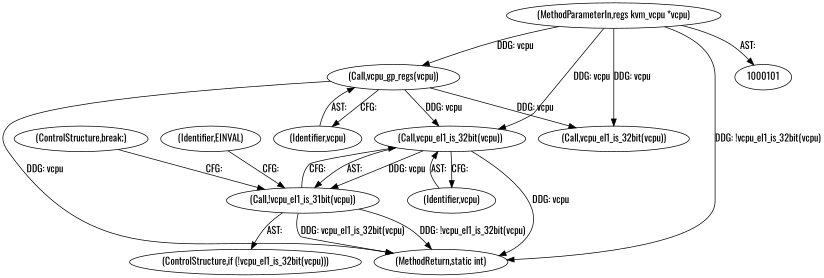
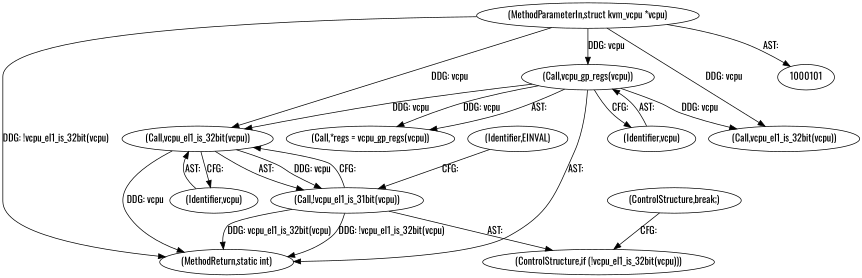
(614, 16) -> (588, 16)
none -> (370, 139)
(188, 169) -> (639, 229)
(45, 170) -> (577, 170)
